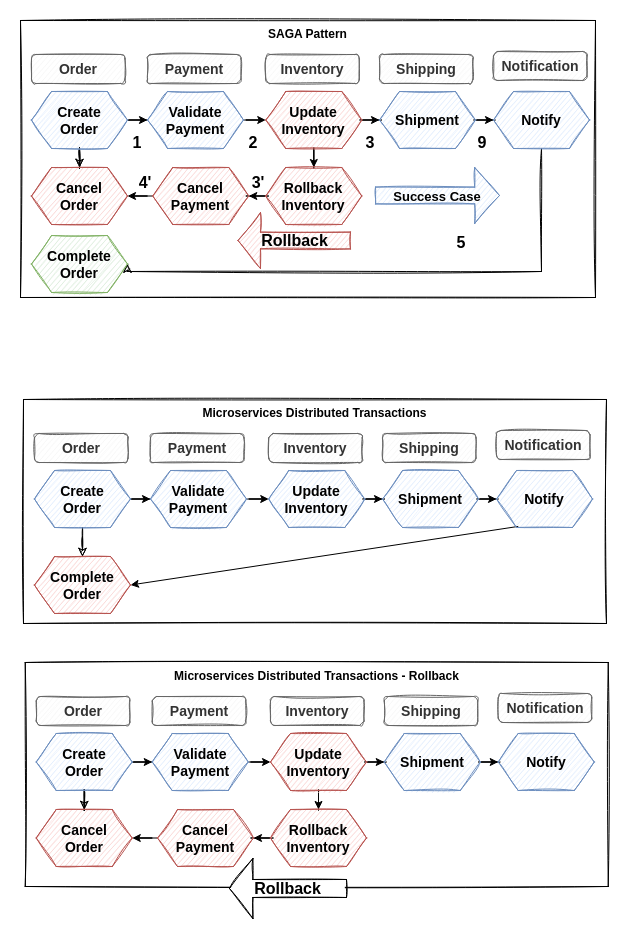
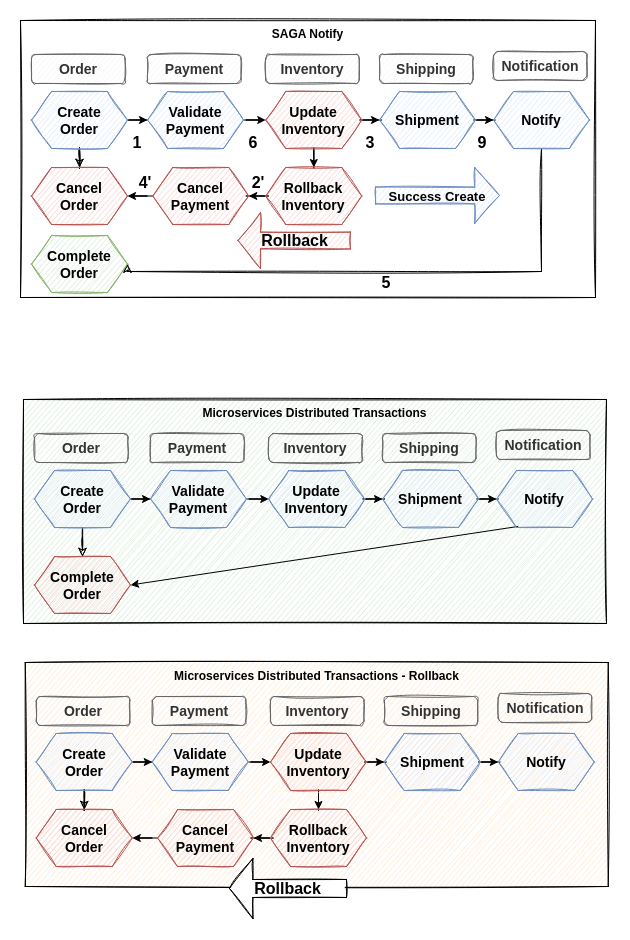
(308, 35) -> (308, 35)
(254, 143) -> (254, 143)
(259, 183) -> (259, 183)
(438, 196) -> (438, 196)
(462, 243) -> (387, 283)
(315, 414) -> (315, 414)
(317, 677) -> (317, 677)
